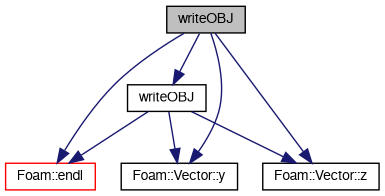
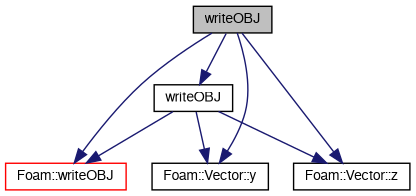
(50, 177) -> (66, 177)
